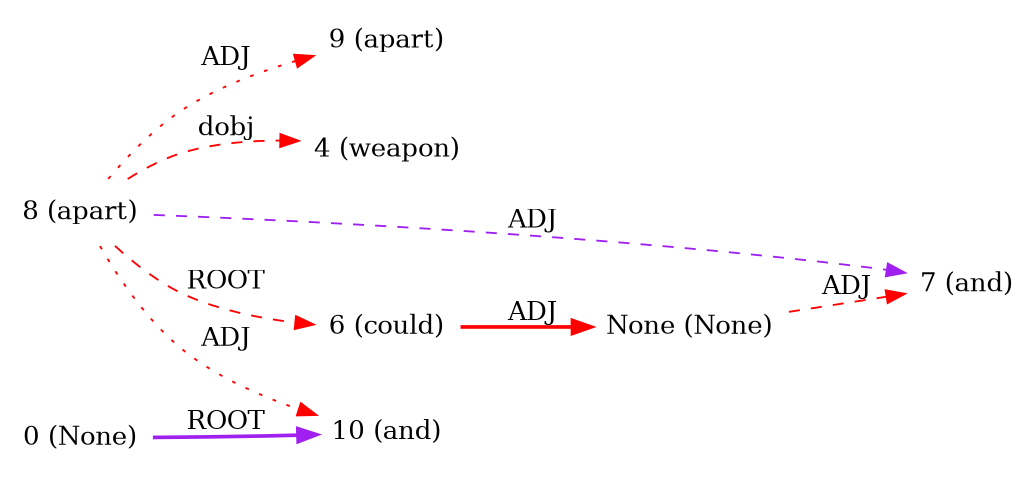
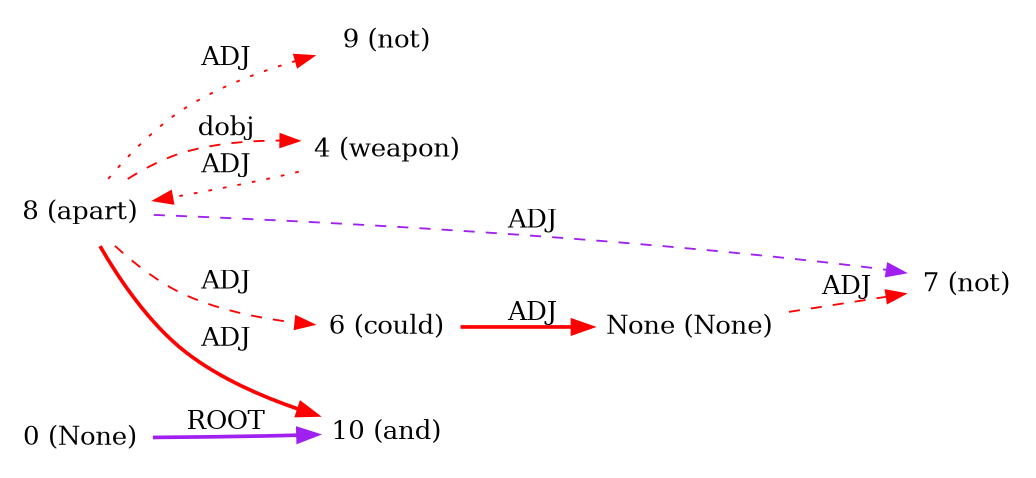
(387, 41) -> (387, 41)
none -> (236, 185)
(226, 282) -> (226, 282)
(967, 284) -> (967, 284)
(182, 349) -> (182, 349)
